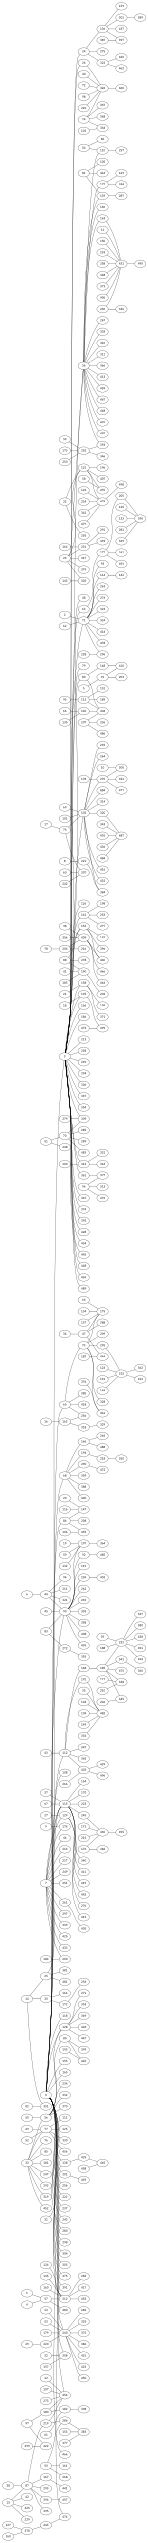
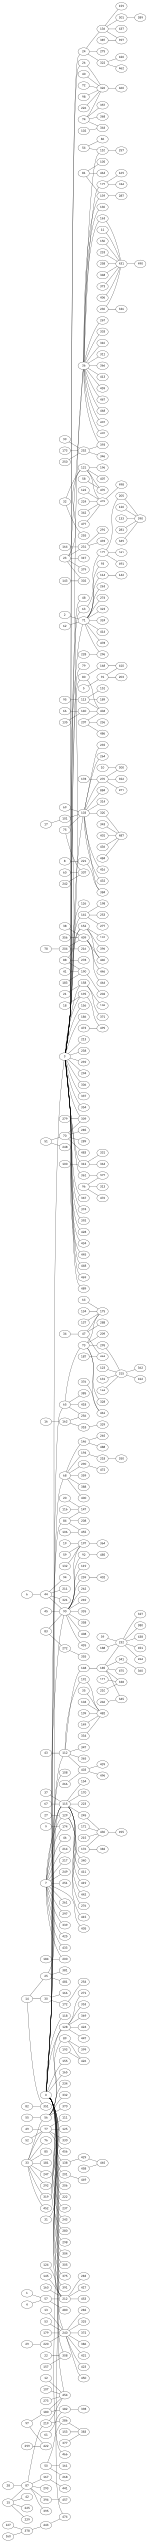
(55, 827) -> (55, 822)
(74, 1916) -> (73, 1900)
